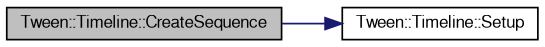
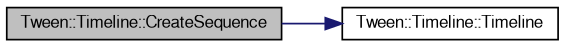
(440, 24) -> (450, 24)
